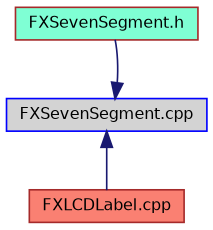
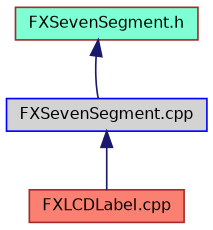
(118, 61) -> (96, 78)
